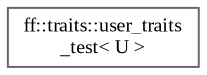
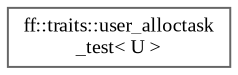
(103, 37) -> (119, 37)
